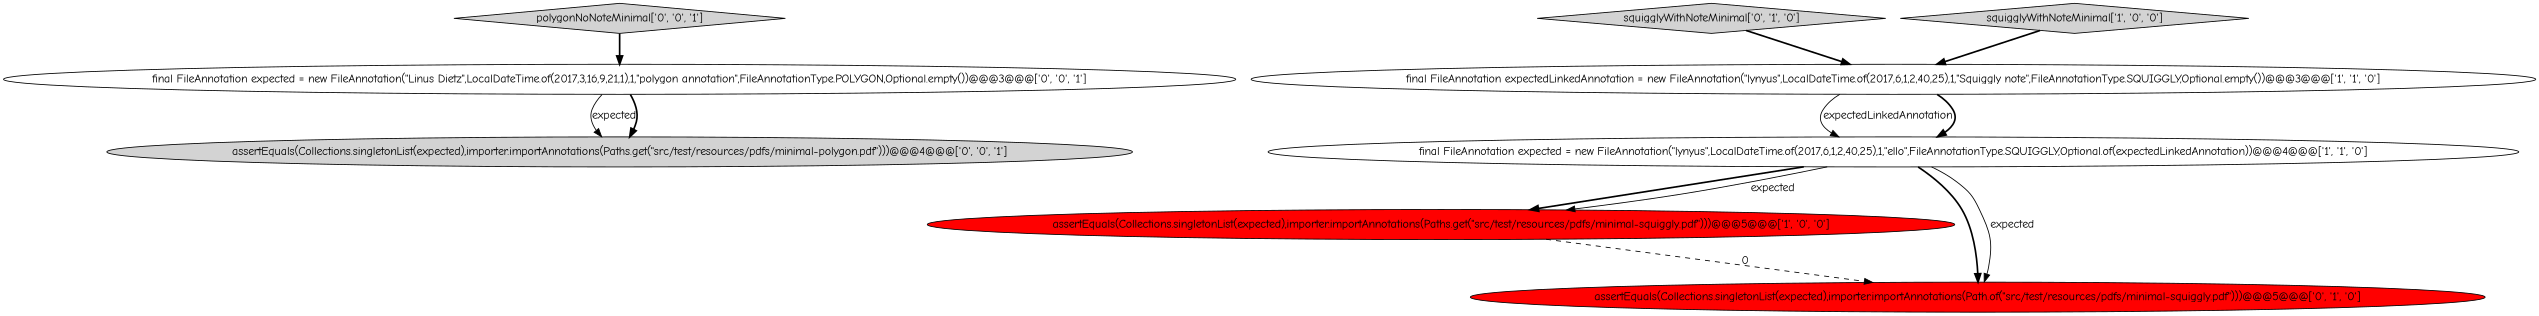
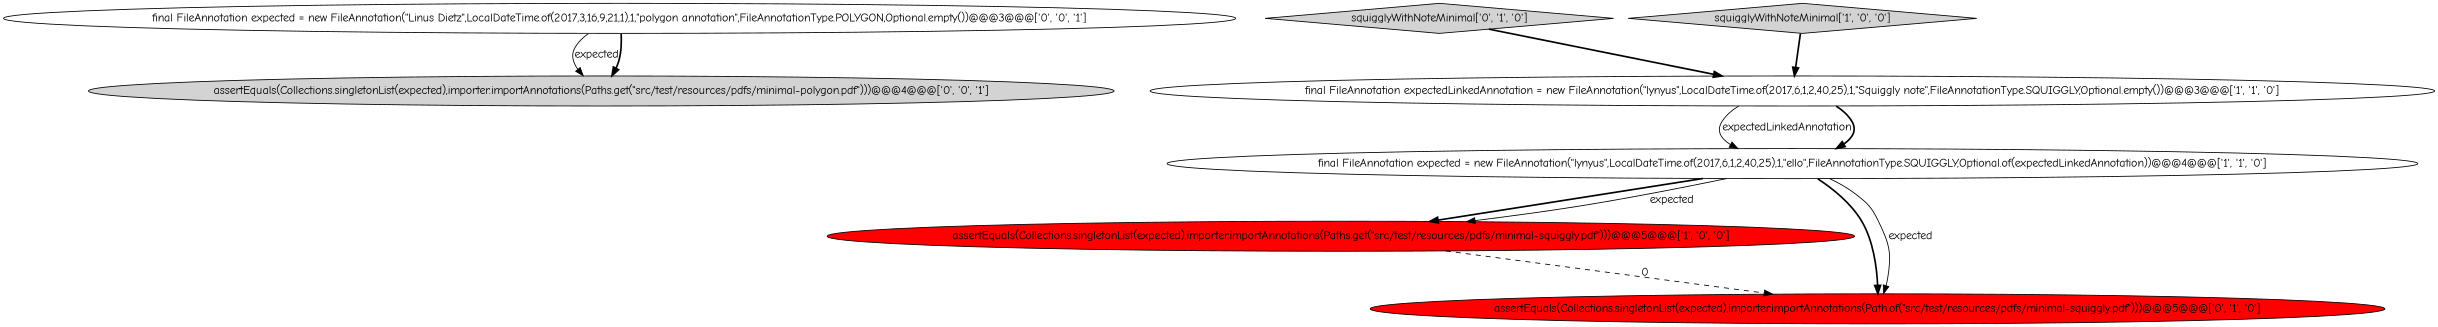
(620, 18) -> none
